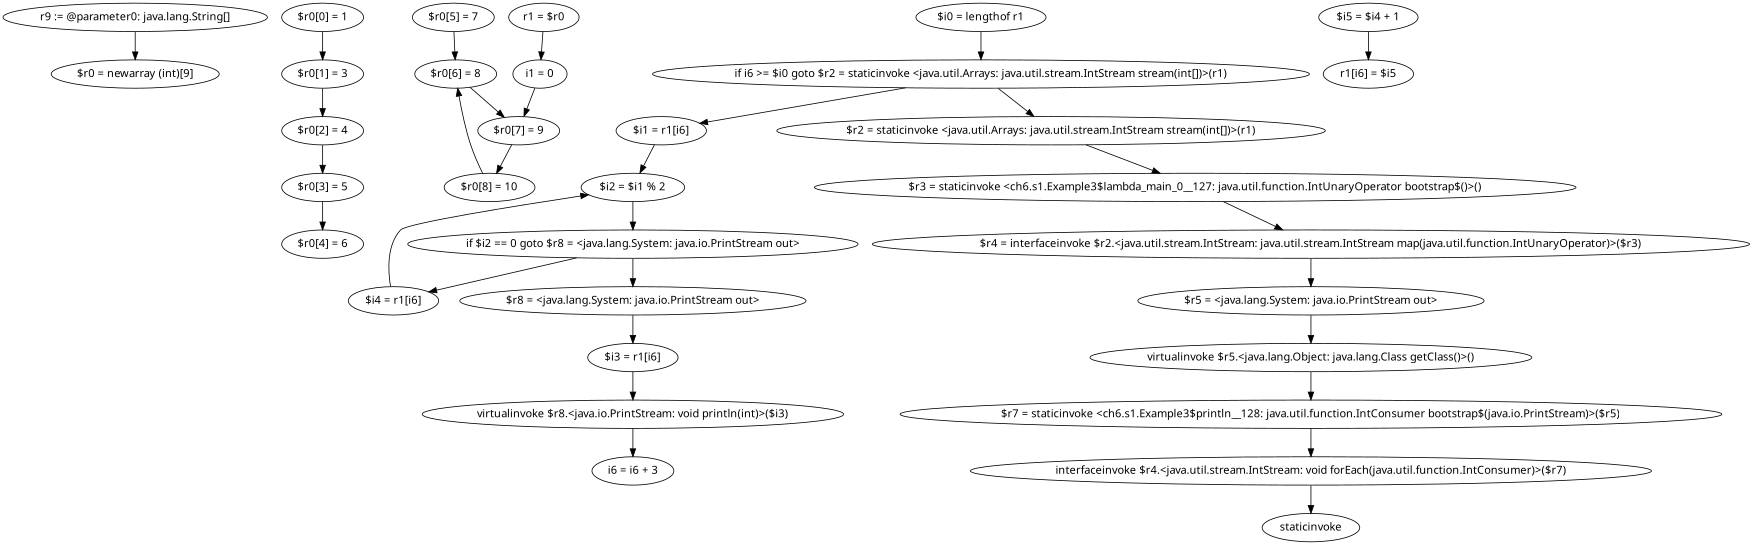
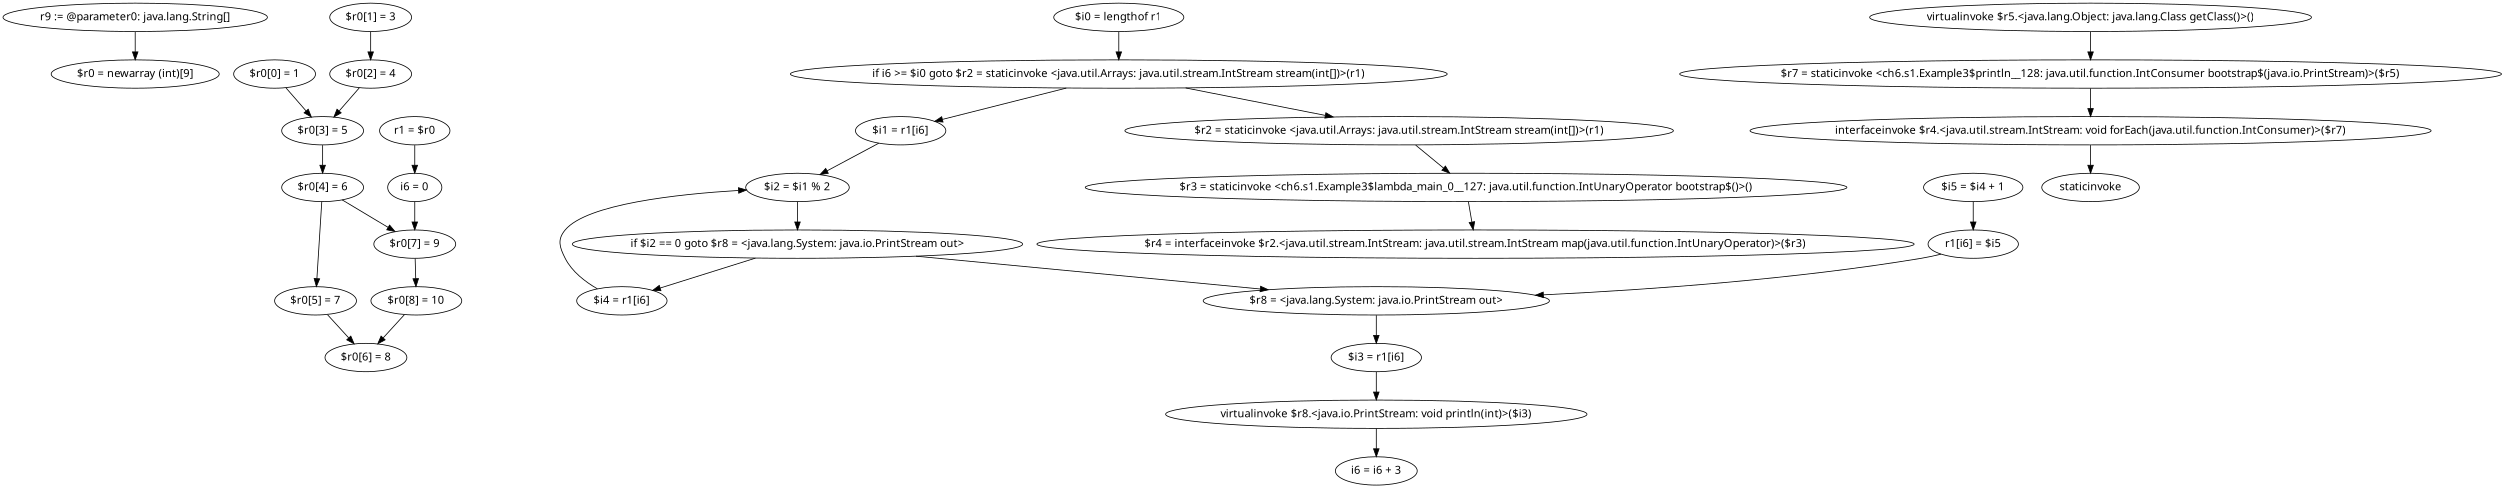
(323, 42) -> (296, 99)
(540, 74) -> (415, 187)
(484, 100) -> (365, 214)
none -> (319, 240)
none -> (1743, 281)
(1311, 301) -> none
